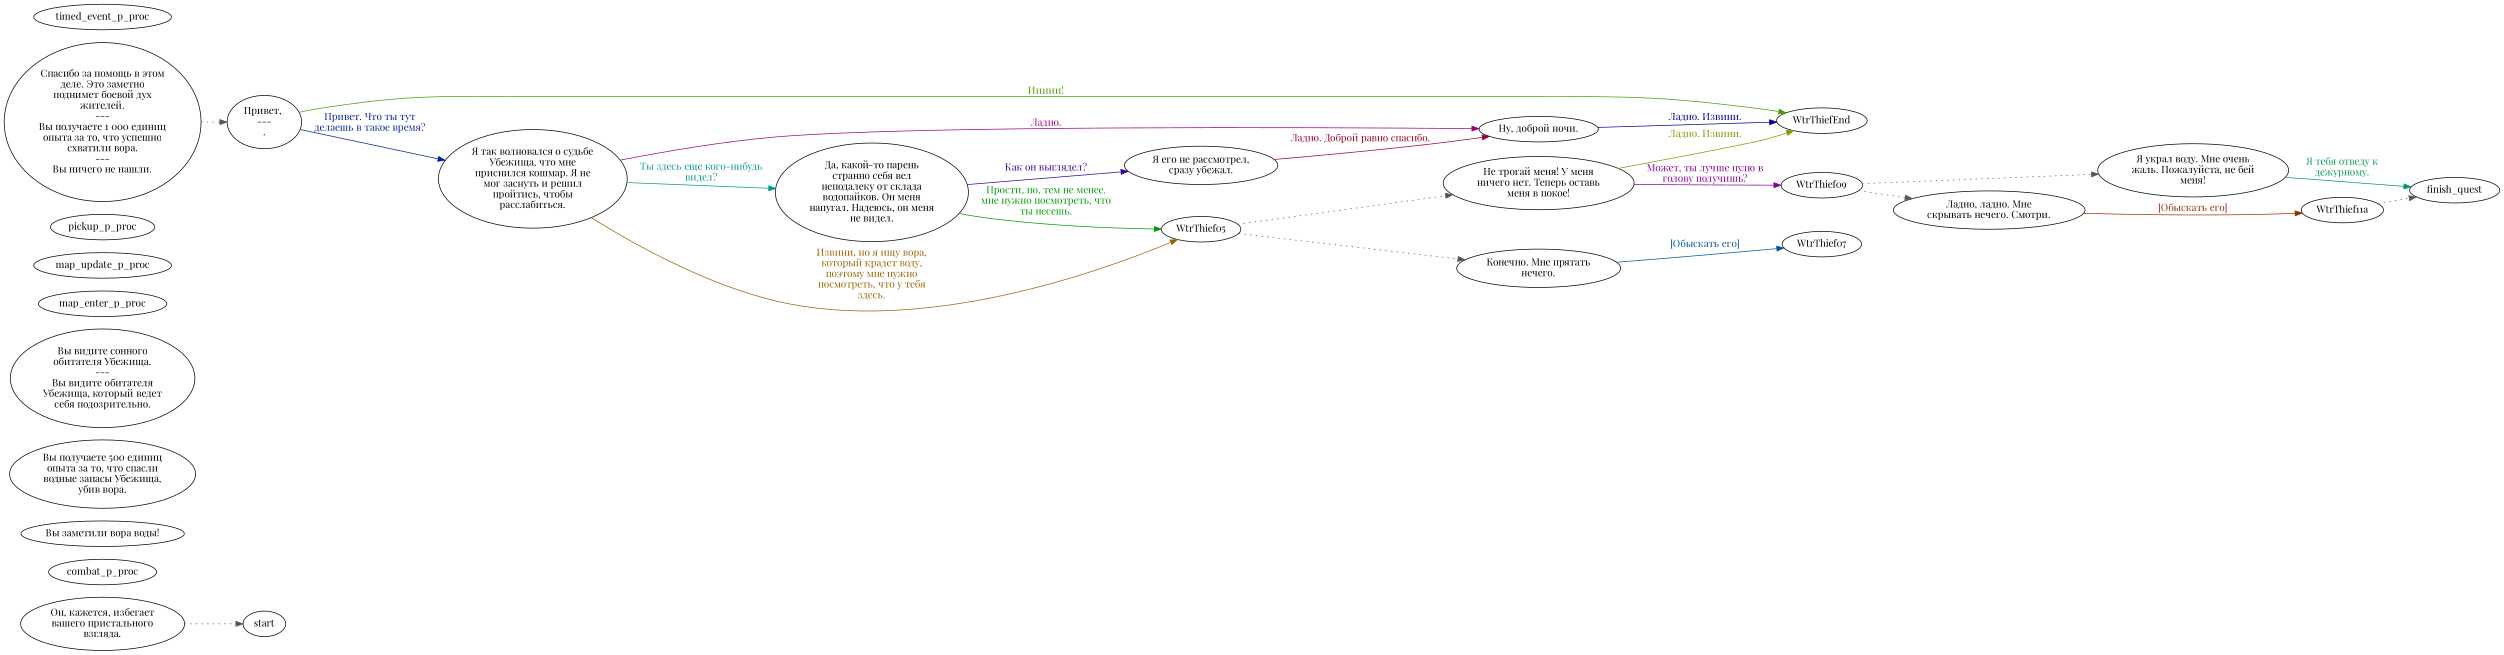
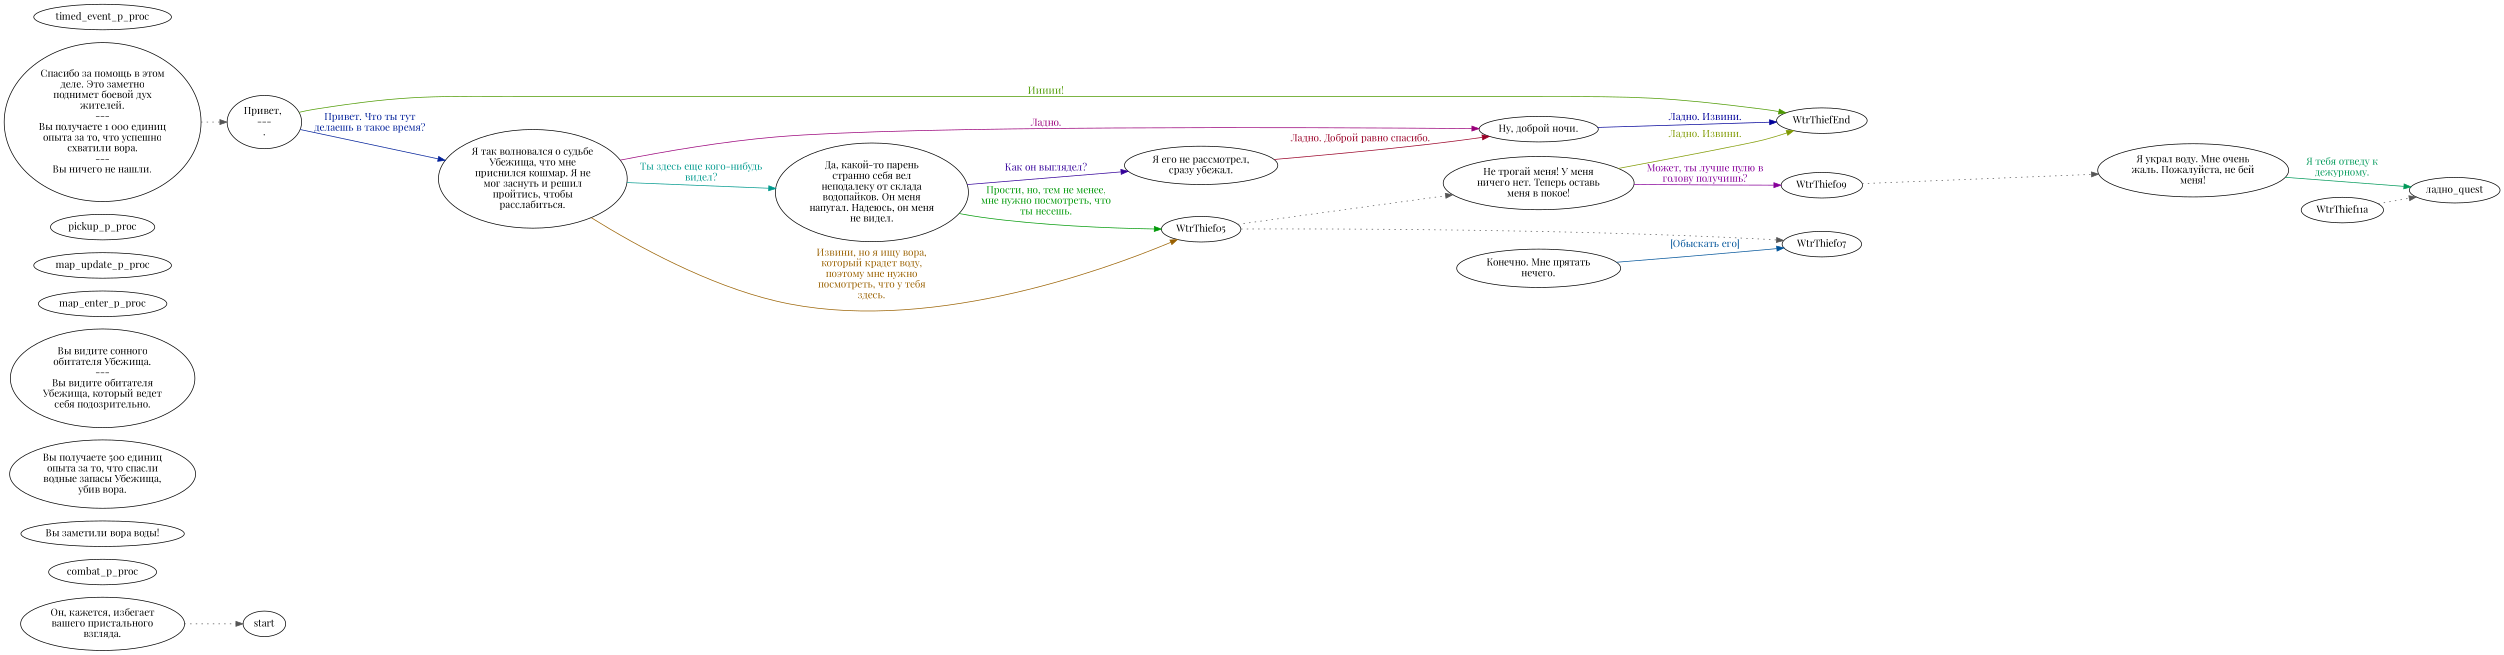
(2455, 190) -> (2455, 190)
(1989, 210) -> none
(1348, 246) -> (1509, 231)
